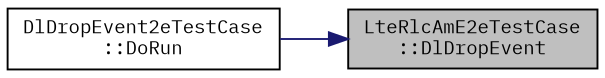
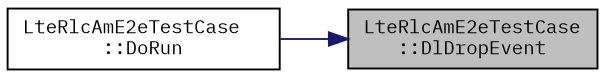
(144, 39) -> (144, 39)
